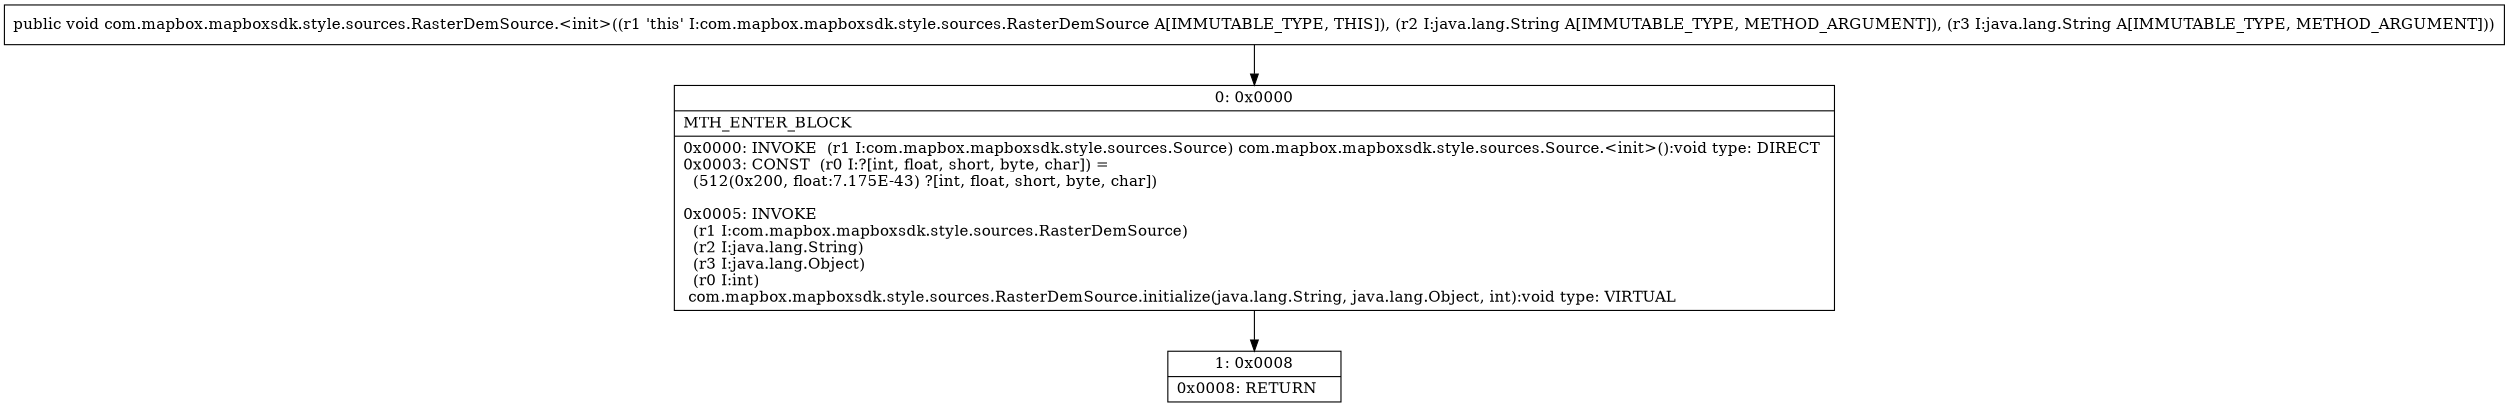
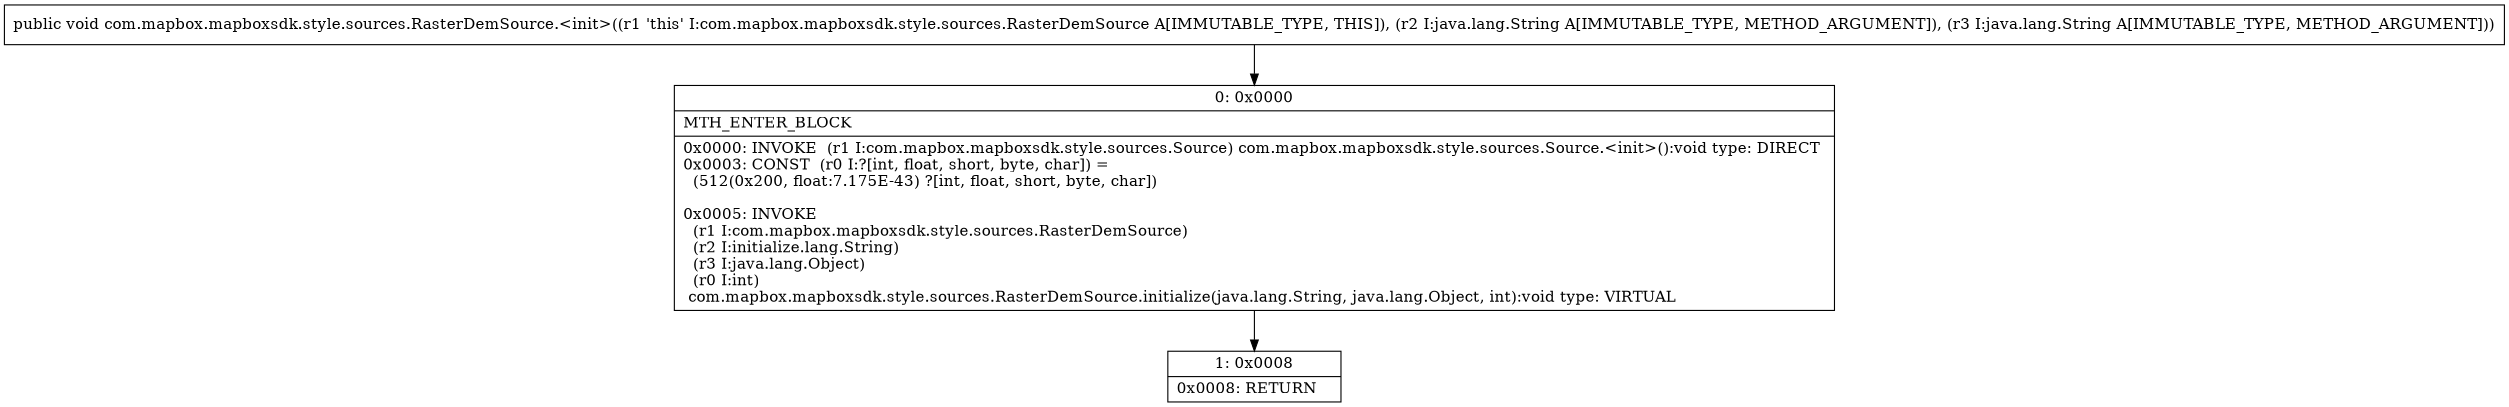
(774, 248) -> (791, 248)
